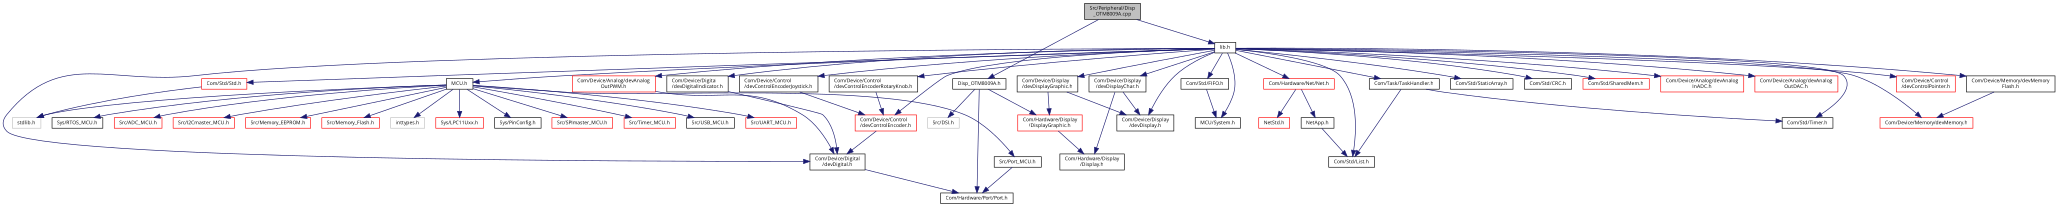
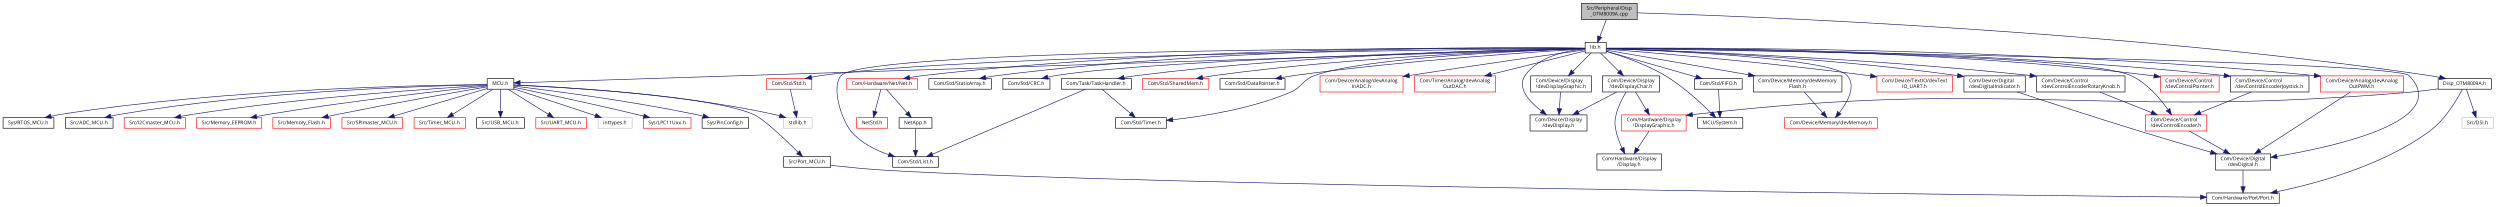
none -> (1253, 84)
(1796, 84) -> (1455, 84)
none -> (1915, 84)
(1049, 100) -> (1641, 101)
(138, 123) -> (89, 123)
